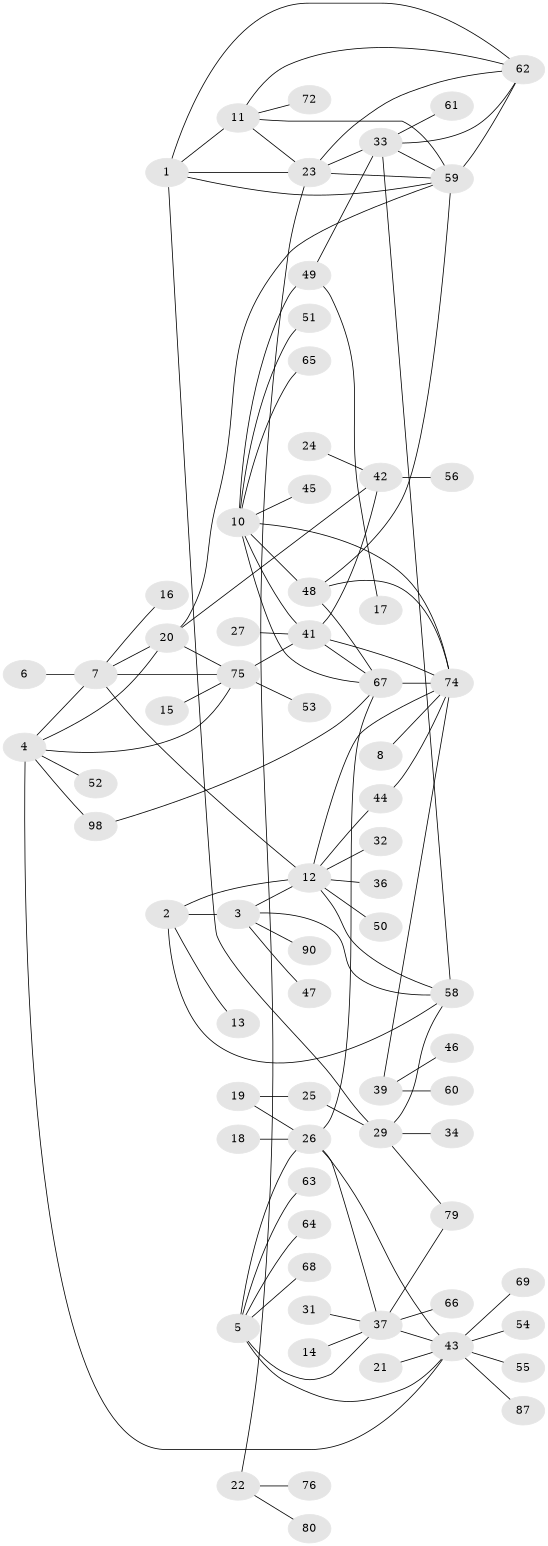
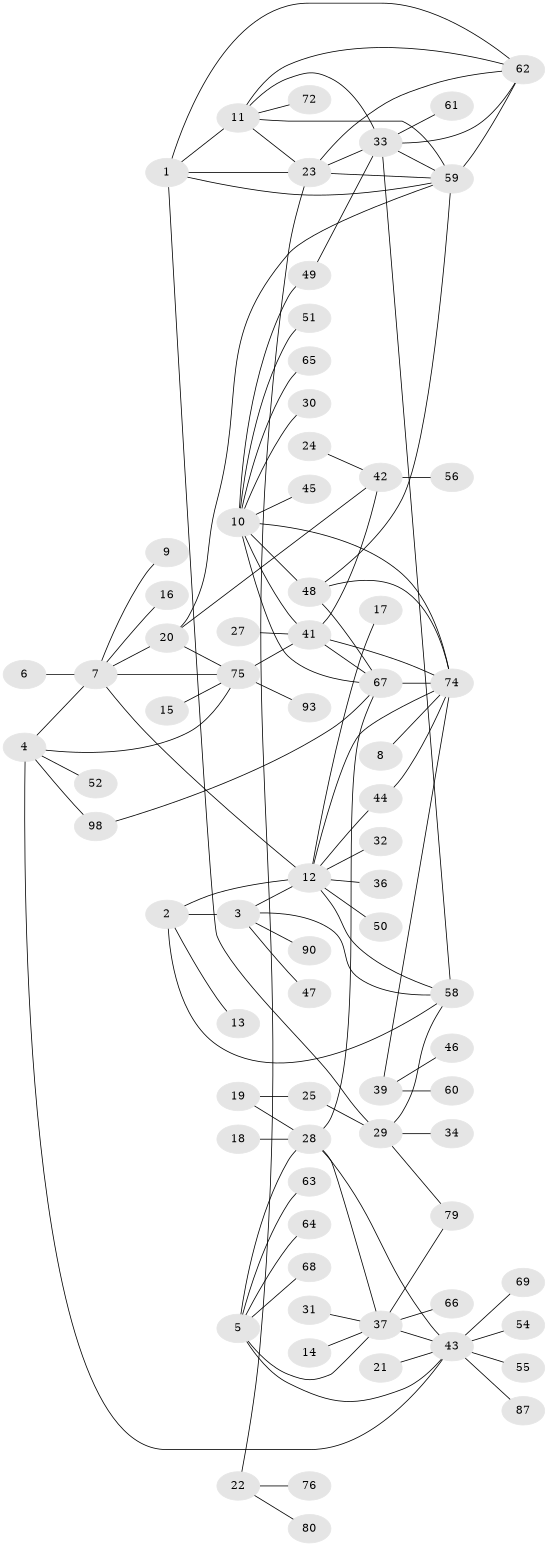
none -> (319, 74)
none -> (310, 404)
(354, 439) -> (338, 742)
none -> (167, 553)
(107, 704) -> none
(310, 708) -> (310, 708)
(310, 1139) -> (310, 1139)
